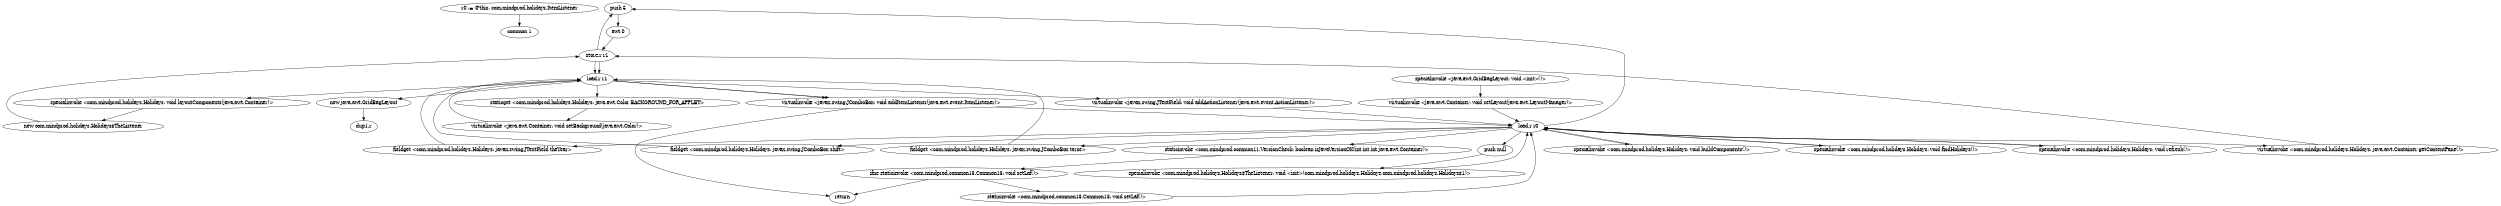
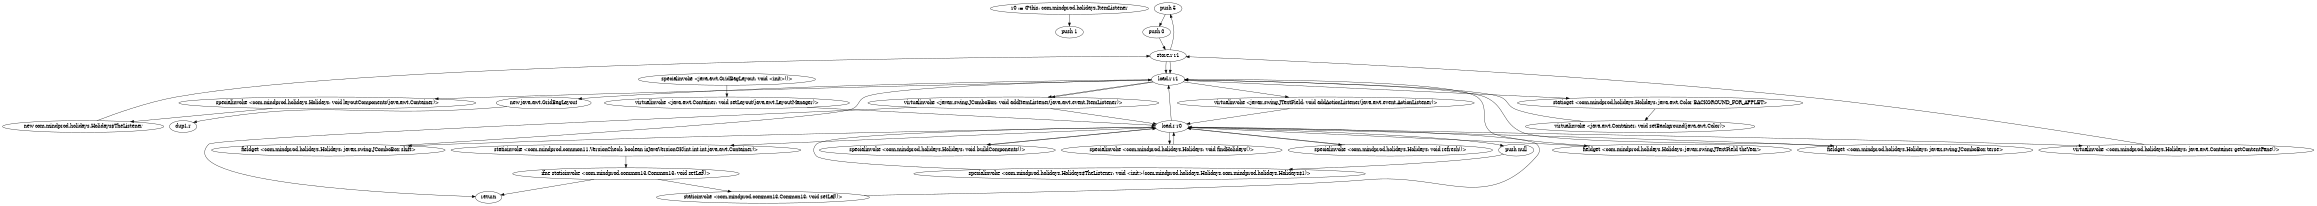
(1193, 24) -> (1170, 105)
(519, 32) -> (1069, 32)
(618, 32) -> (1157, 32)
